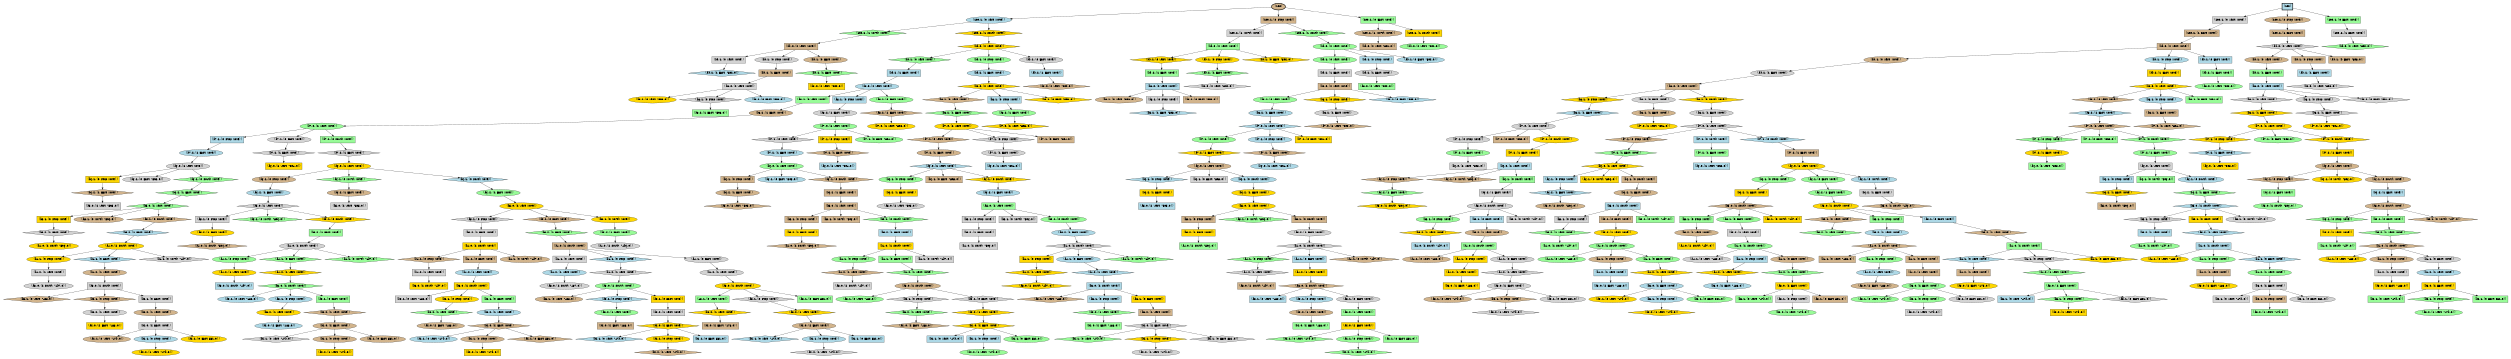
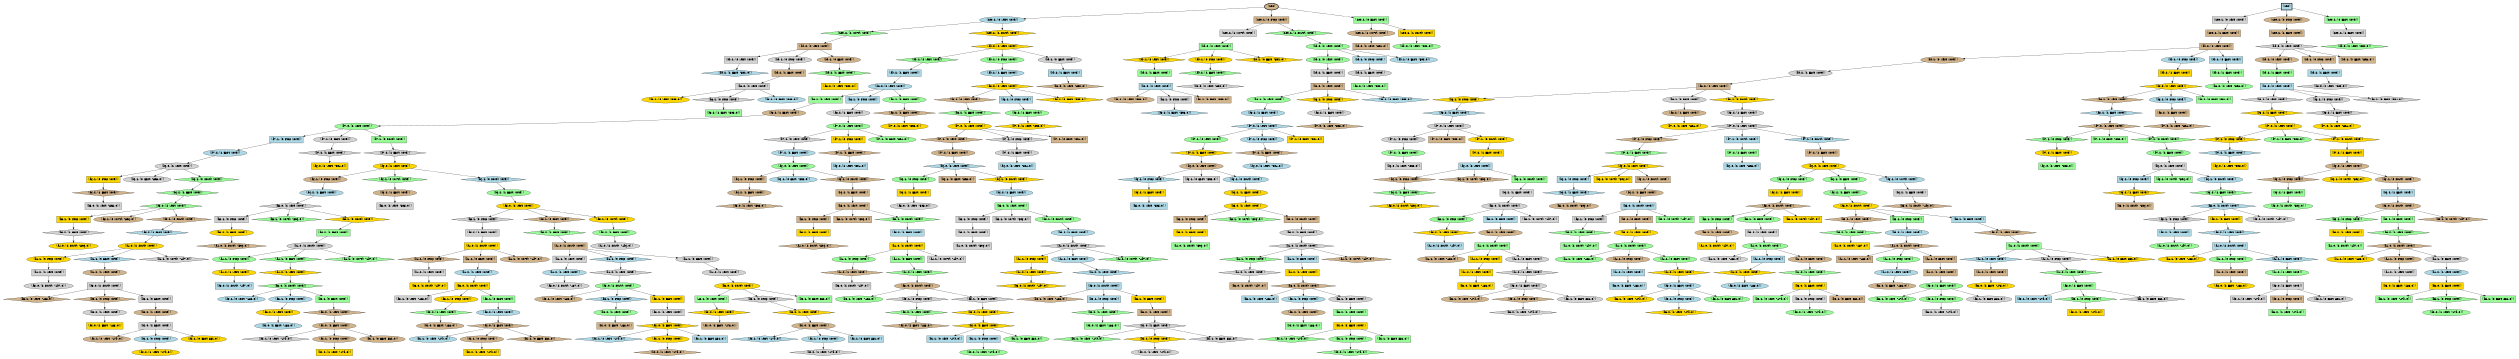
none -> (1851, 246)
